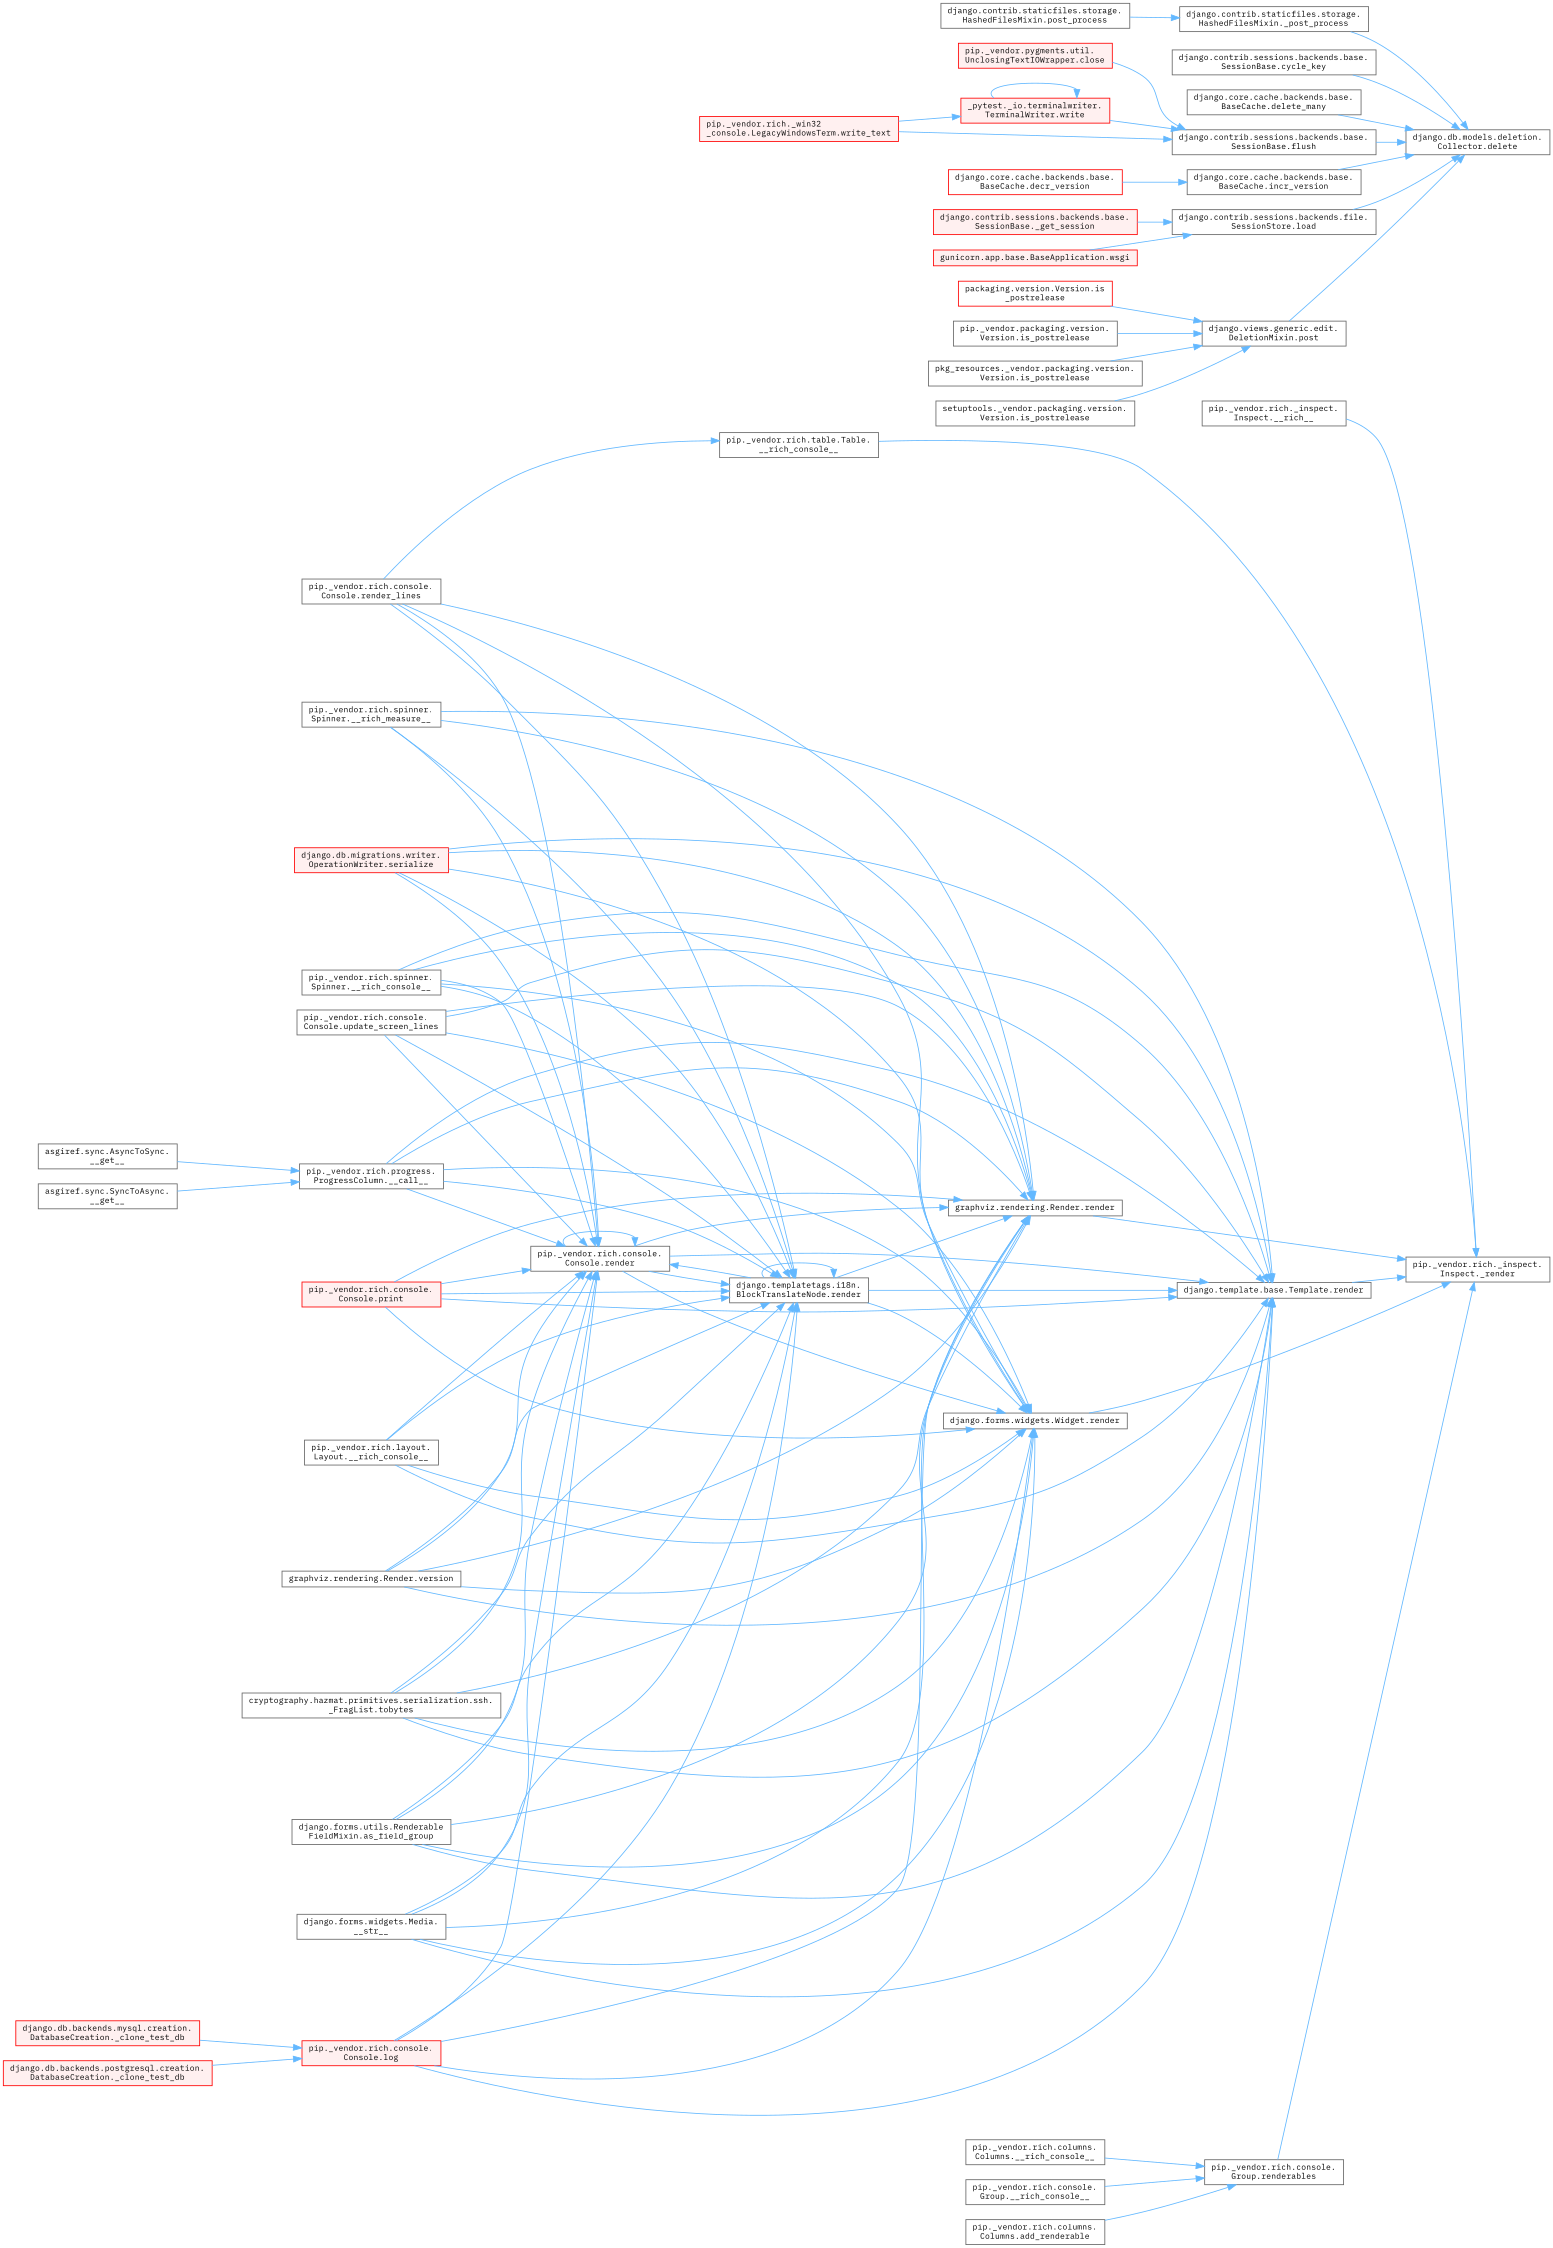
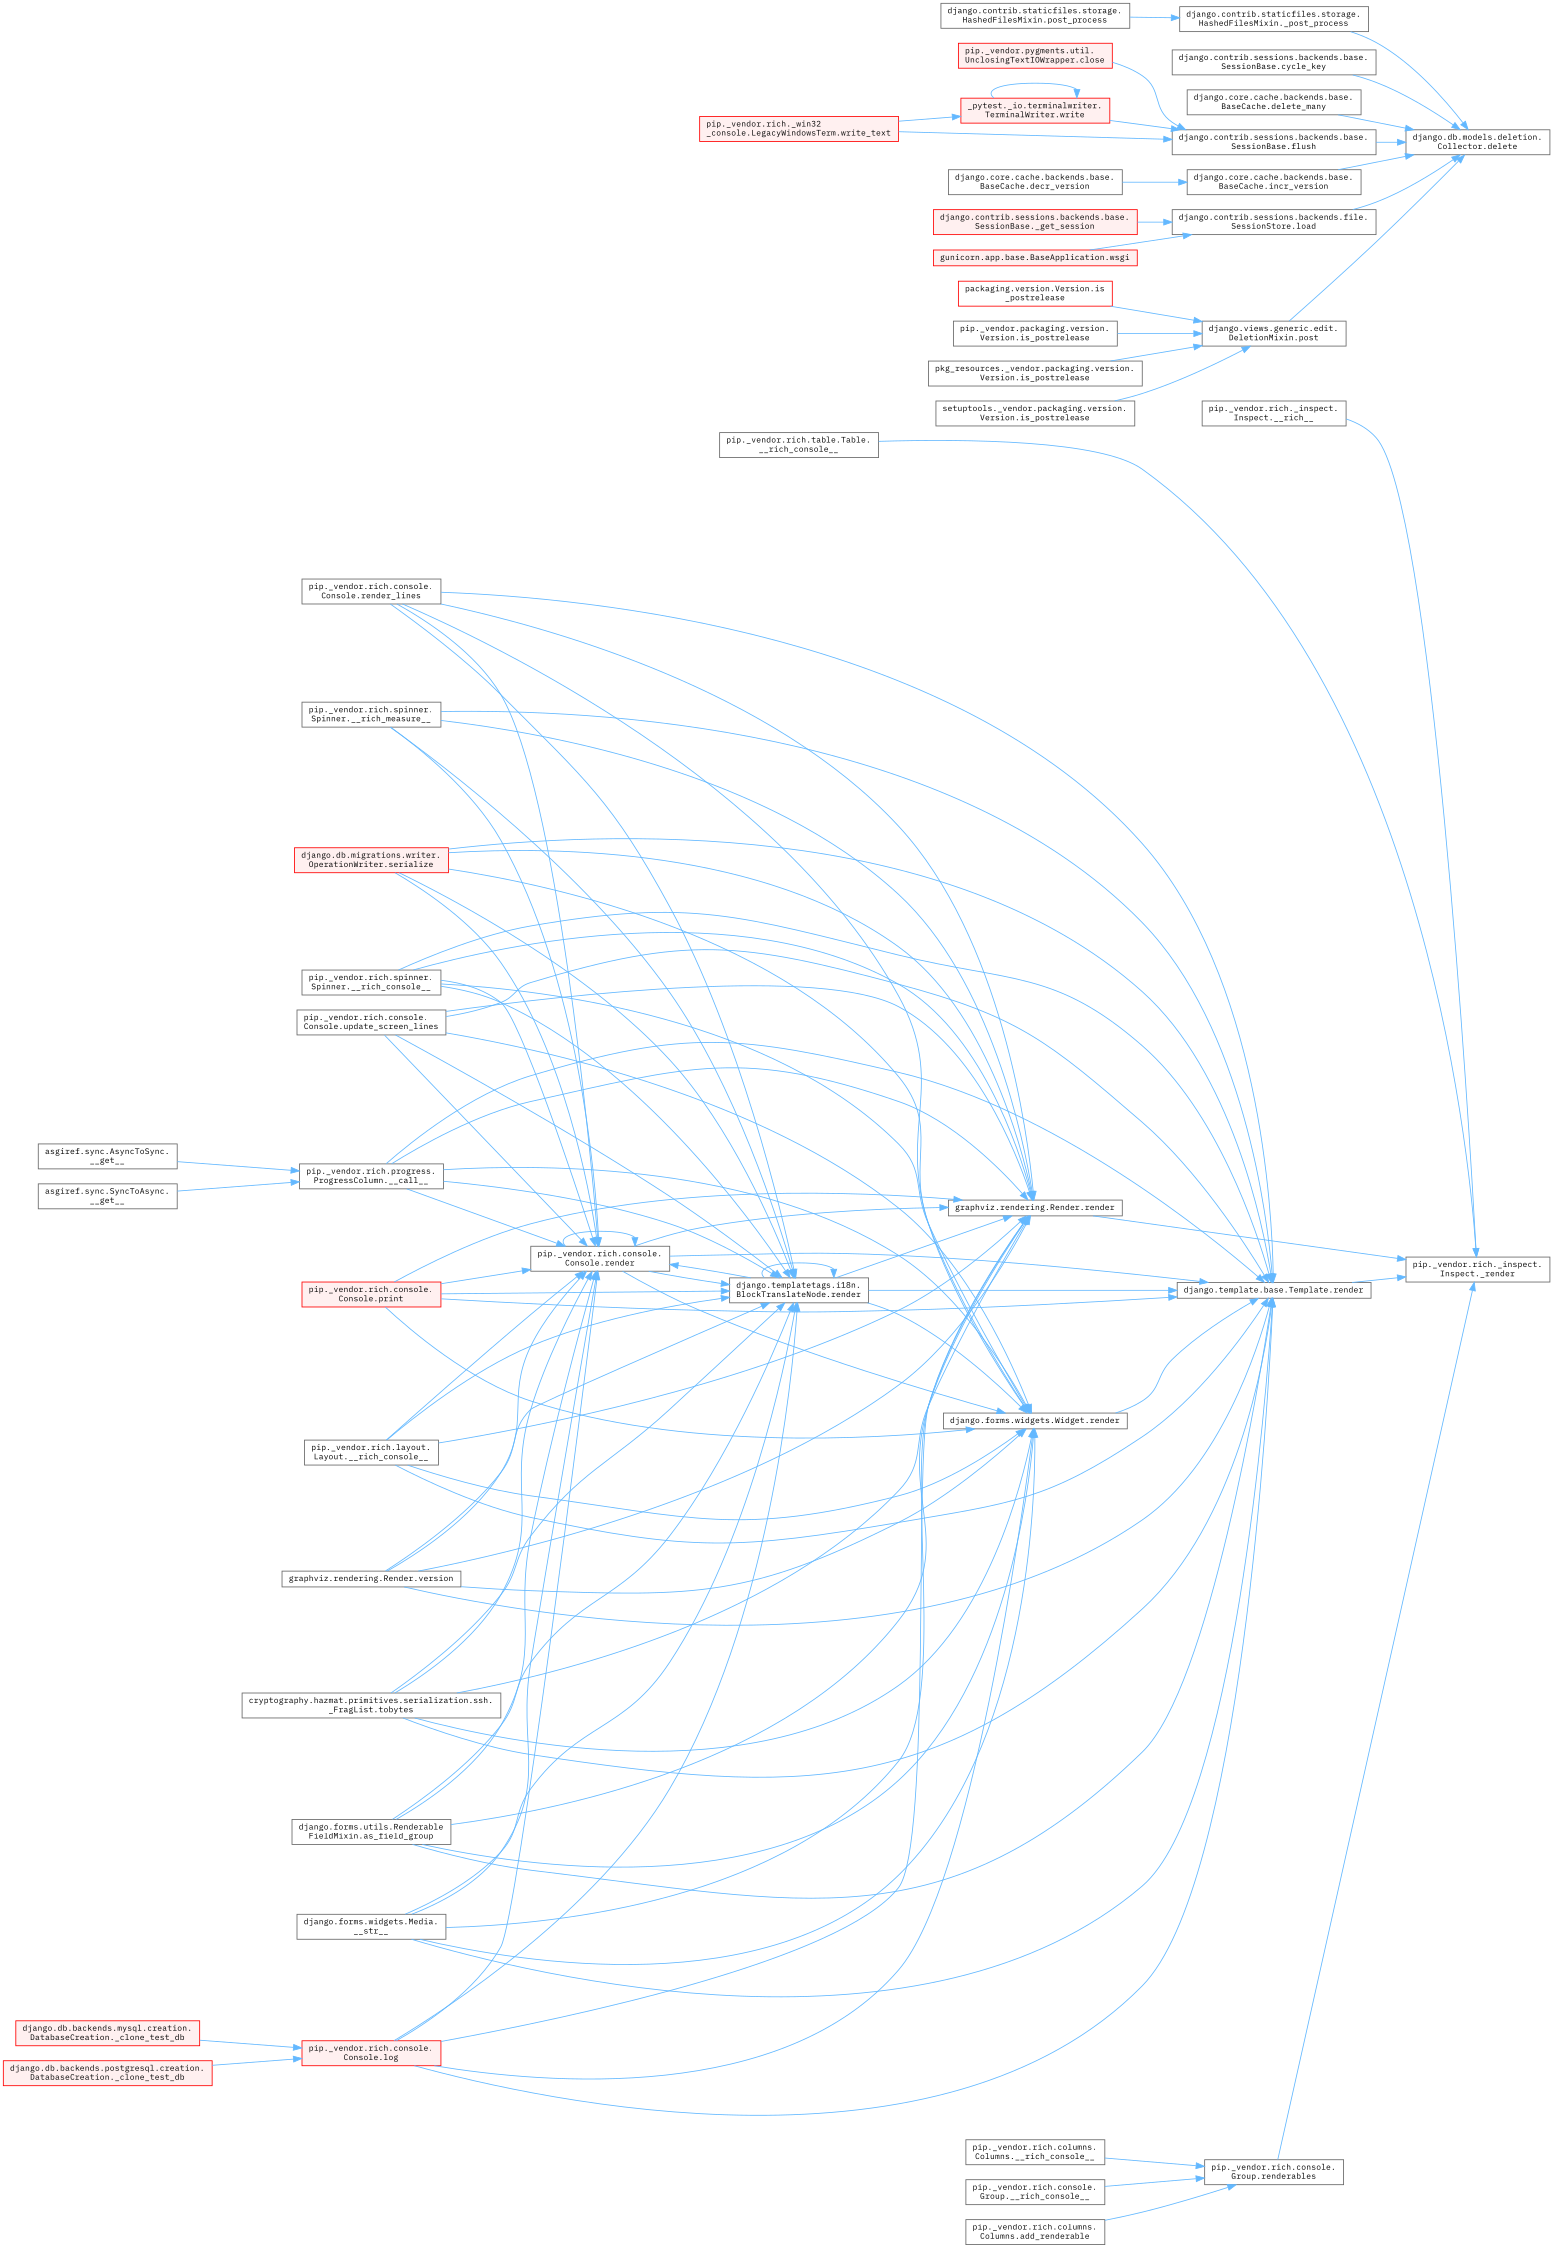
(1035, 182) -> (1035, 182)
(530, 470) -> (1025, 747)
(1278, 1355) -> (1178, 1354)
none -> (745, 1370)
